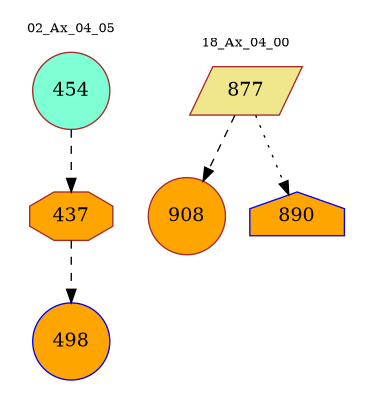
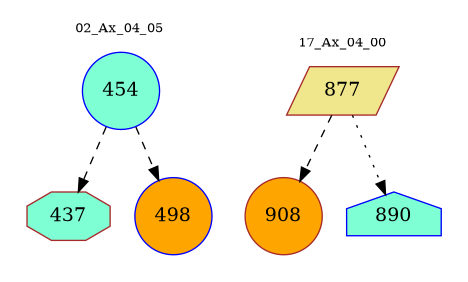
(246, 43) -> (343, 43)
(71, 91) -> (121, 91)
(71, 216) -> (69, 216)
(297, 216) -> (394, 216)
(71, 265) -> (145, 147)
